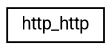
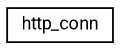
(56, 25) -> (60, 25)
